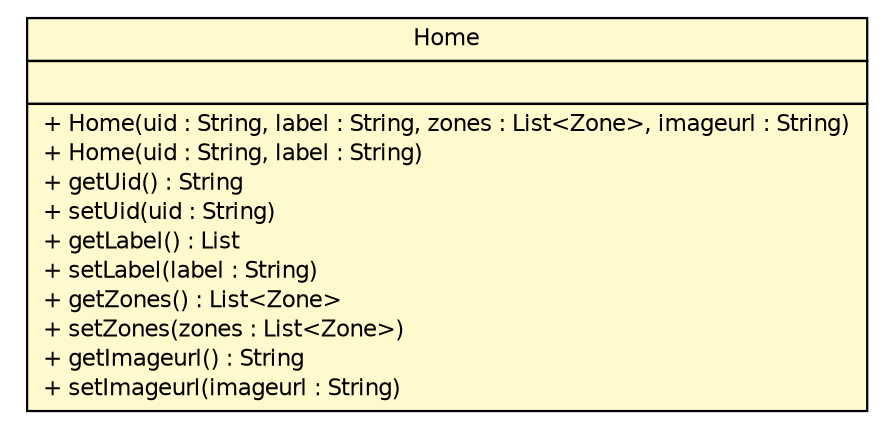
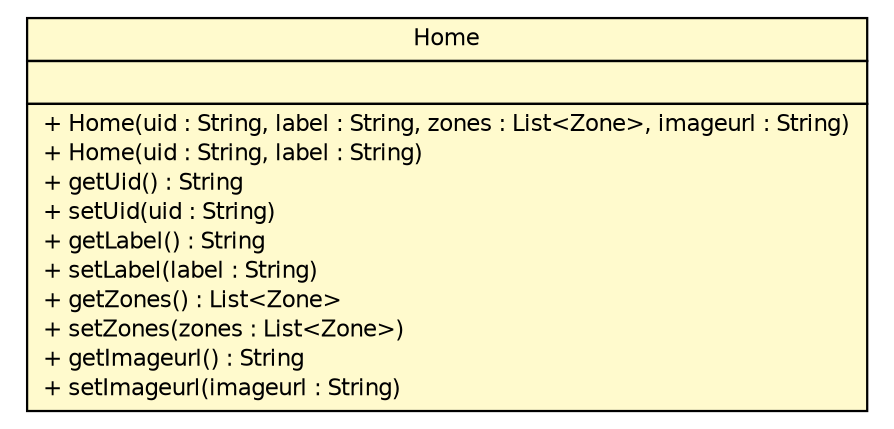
(142, 242) -> (155, 242)
